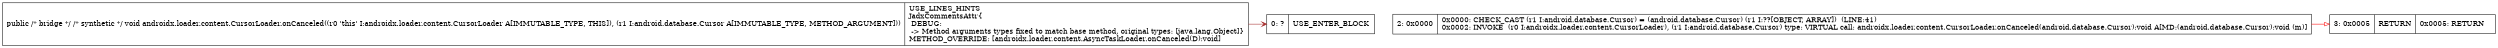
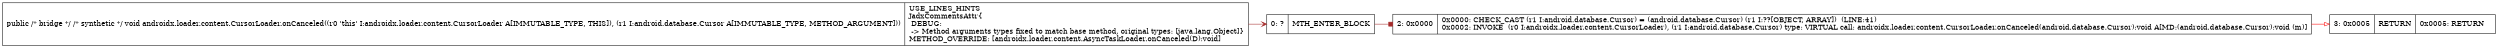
(1331, 24) -> (1331, 24)
none -> (1381, 24)
